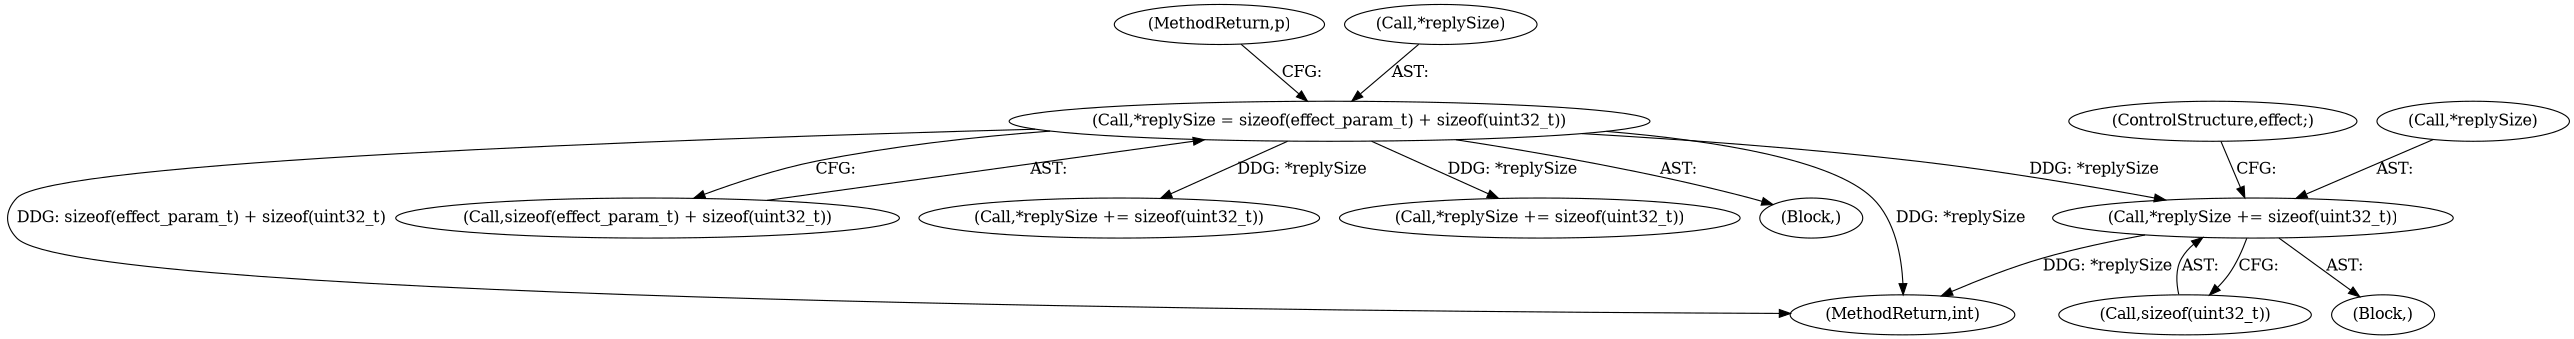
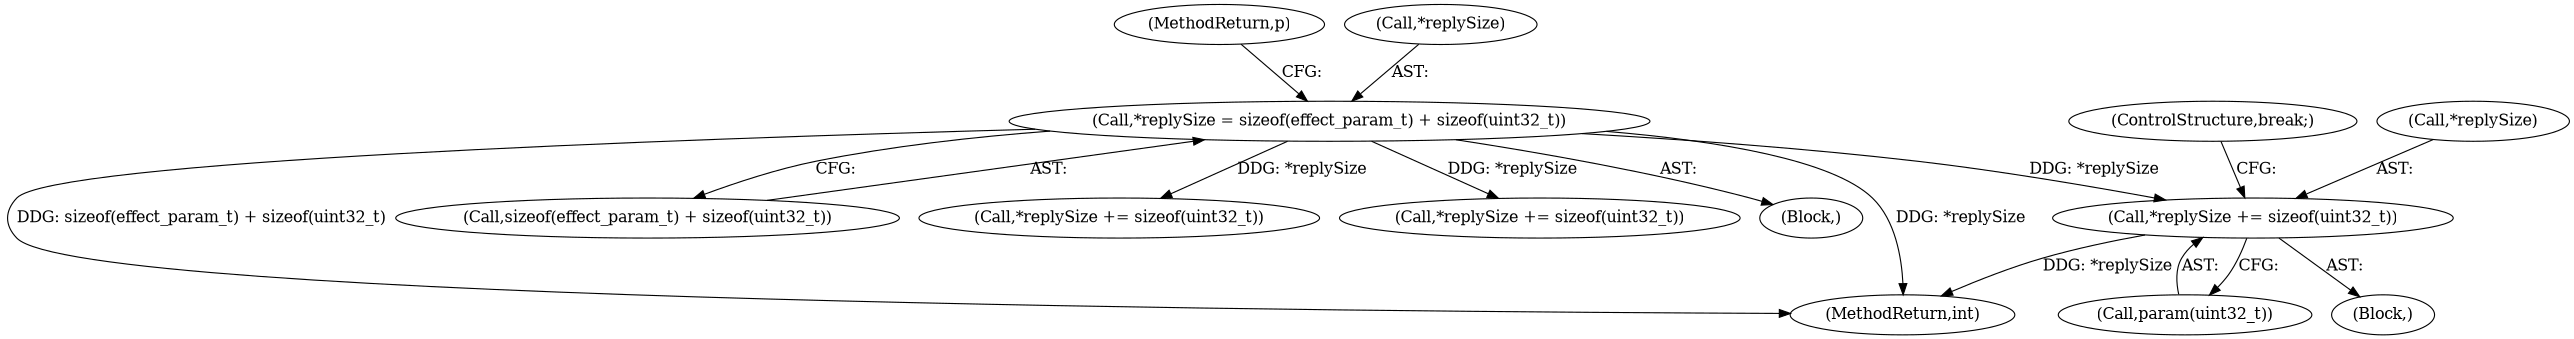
(2213, 121) -> (2213, 121)
(2185, 315) -> (2185, 315)
